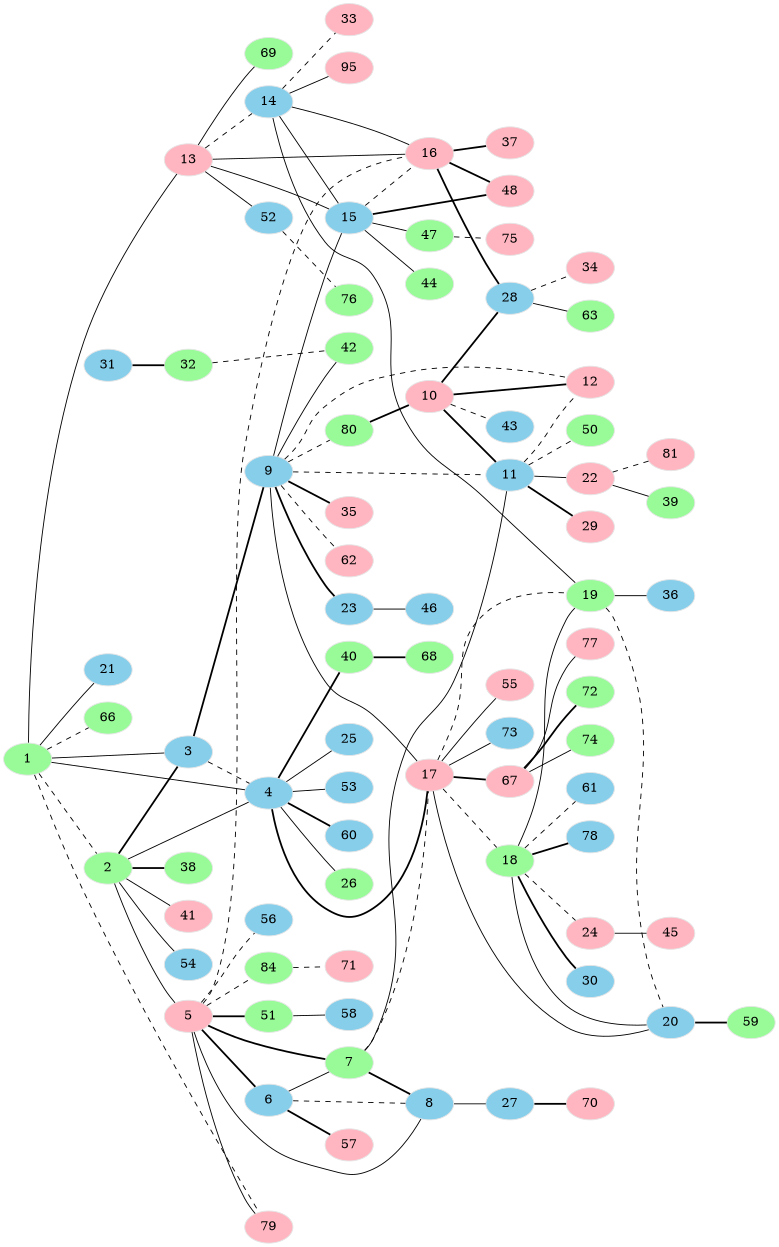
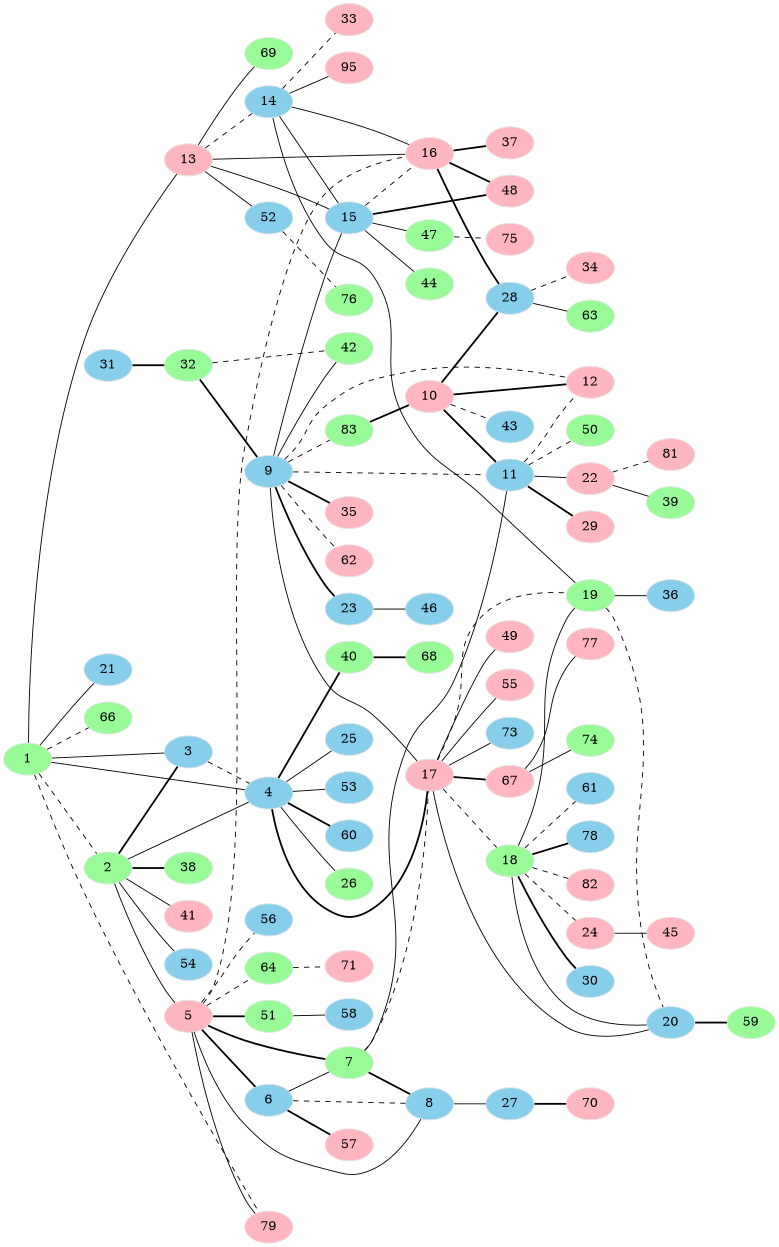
(349, 430) -> (349, 430)
(229, 612) -> (229, 418)
none -> (510, 637)
(590, 692) -> none
none -> (590, 885)
(269, 968) -> (269, 968)
